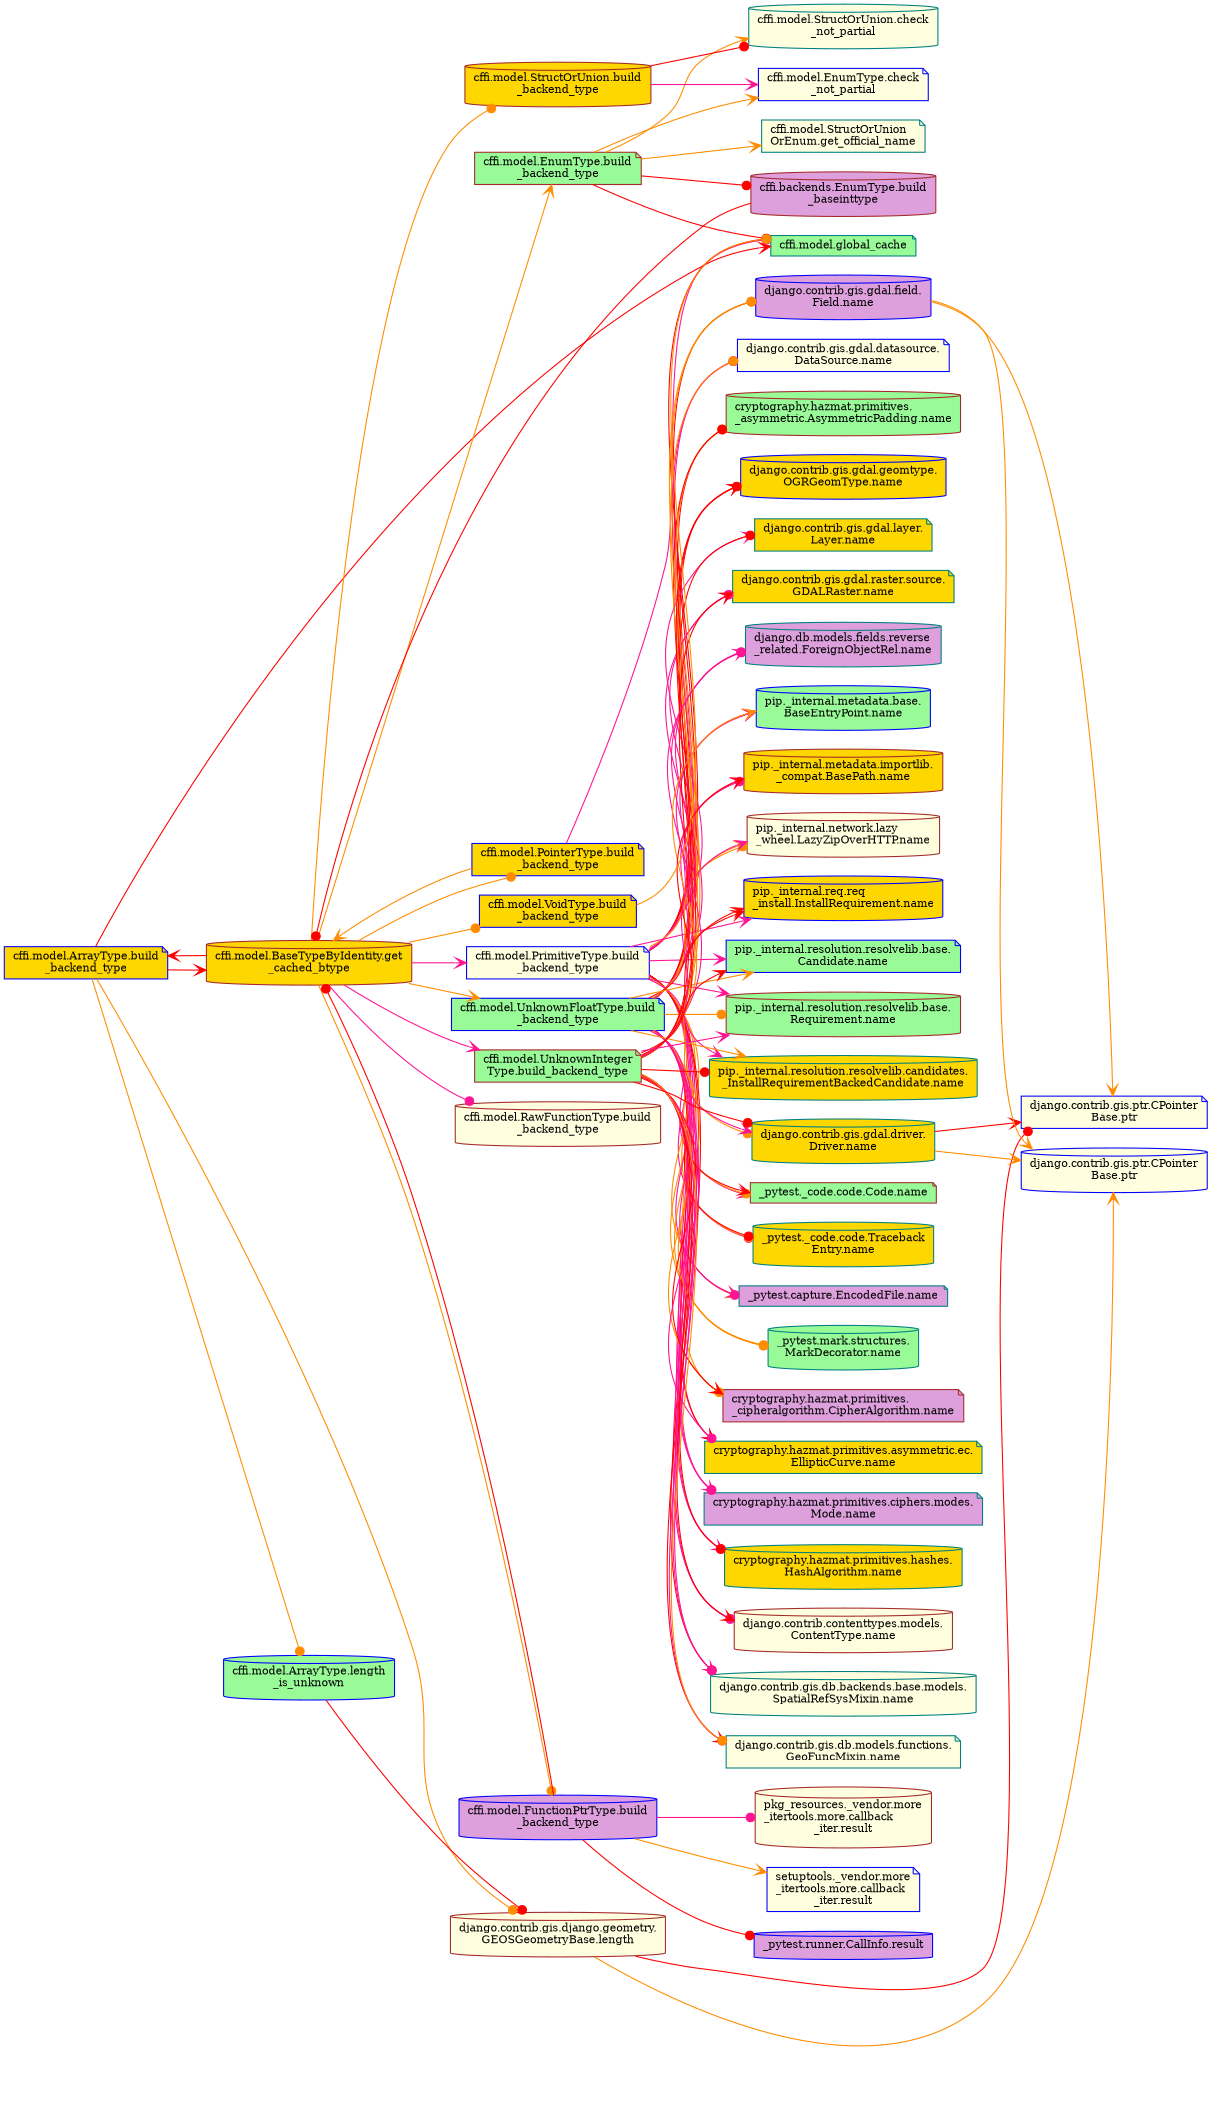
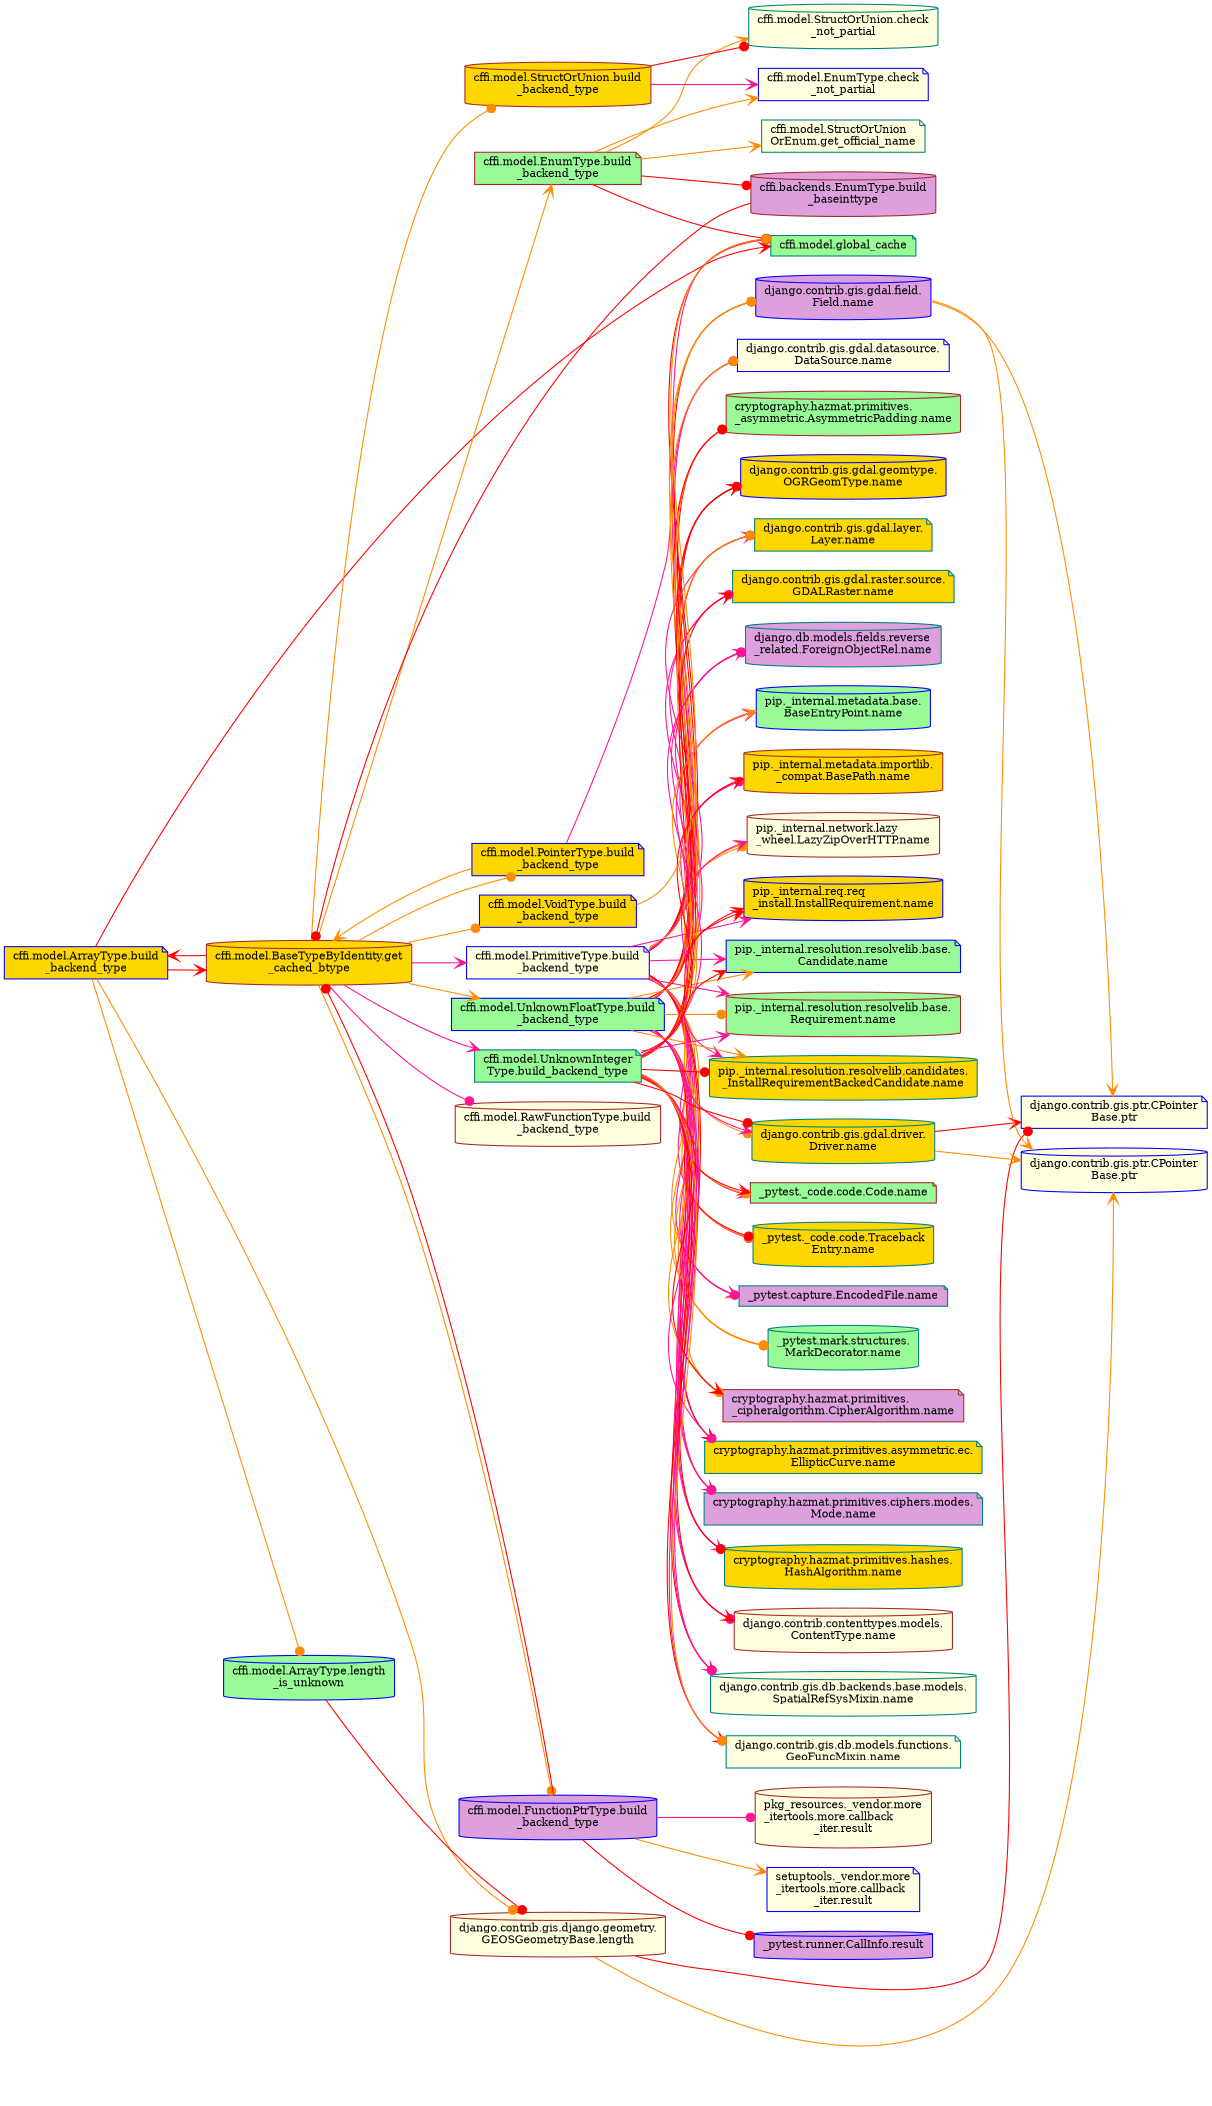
none -> (683, 791)
(558, 1066) -> (558, 1066)
